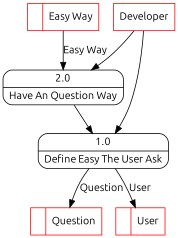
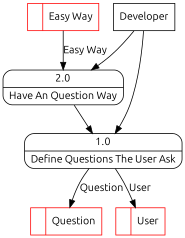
(144, 17) -> (144, 17)
(103, 159) -> (103, 159)
